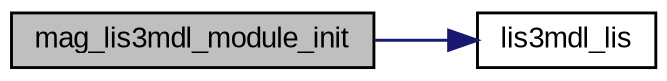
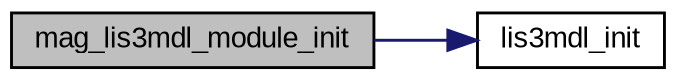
(567, 40) -> (571, 40)
